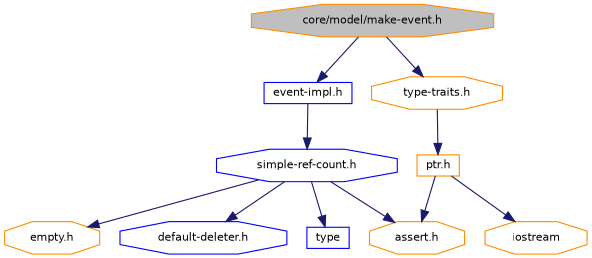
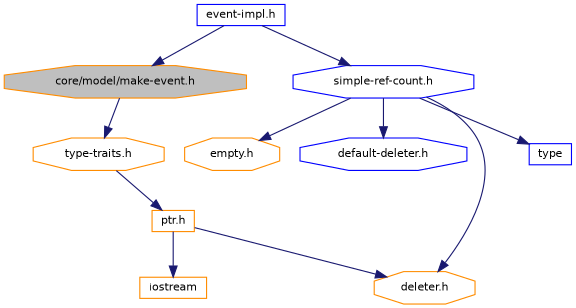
(342, 55) -> (193, 43)
(417, 238) -> (425, 288)
(536, 238) -> (173, 288)
